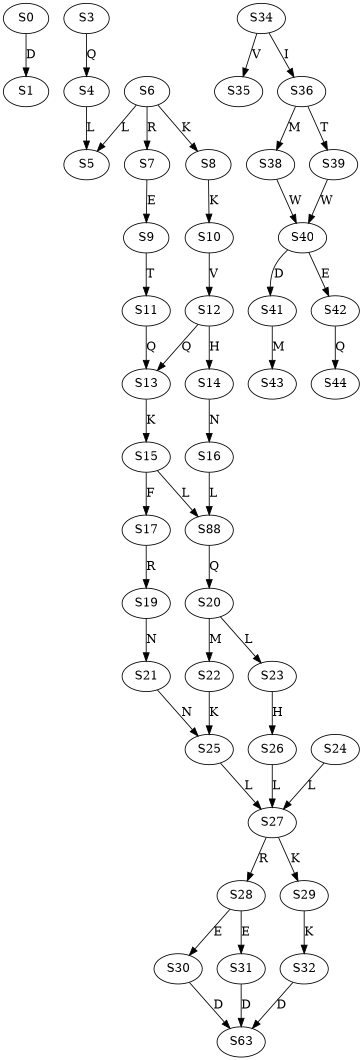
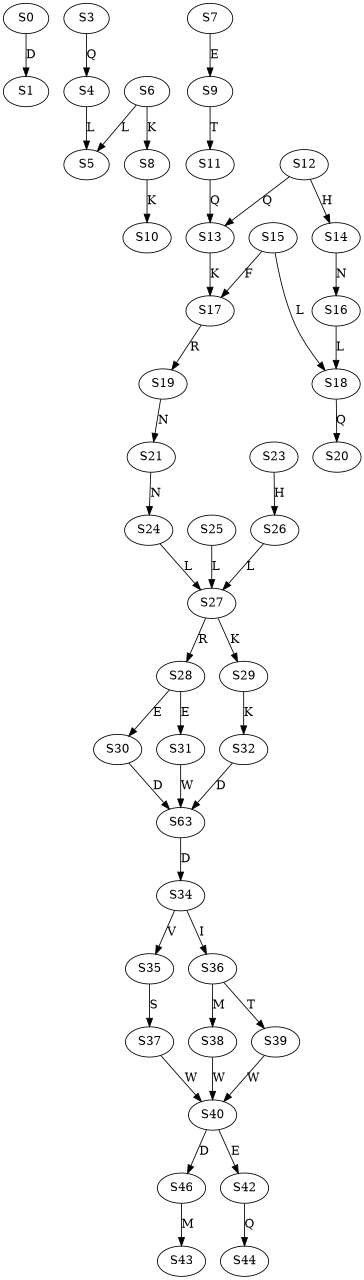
(147, 124) -> none
(209, 270) -> none
(272, 311) -> (182, 1188)
(146, 416) -> (210, 270)
(209, 530) -> (336, 384)
(238, 637) -> none
(209, 676) -> none
(175, 710) -> (150, 489)
none -> (181, 855)
(246, 1005) -> (187, 786)
none -> (150, 1042)
